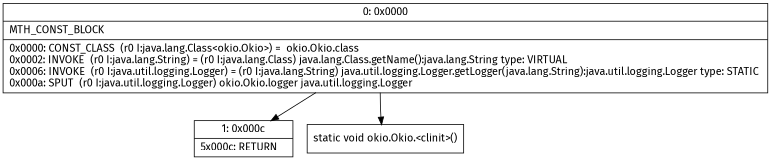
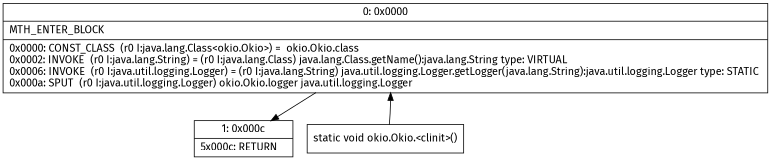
(57, 30) -> (57, 30)
(380, 105) -> (390, 113)
